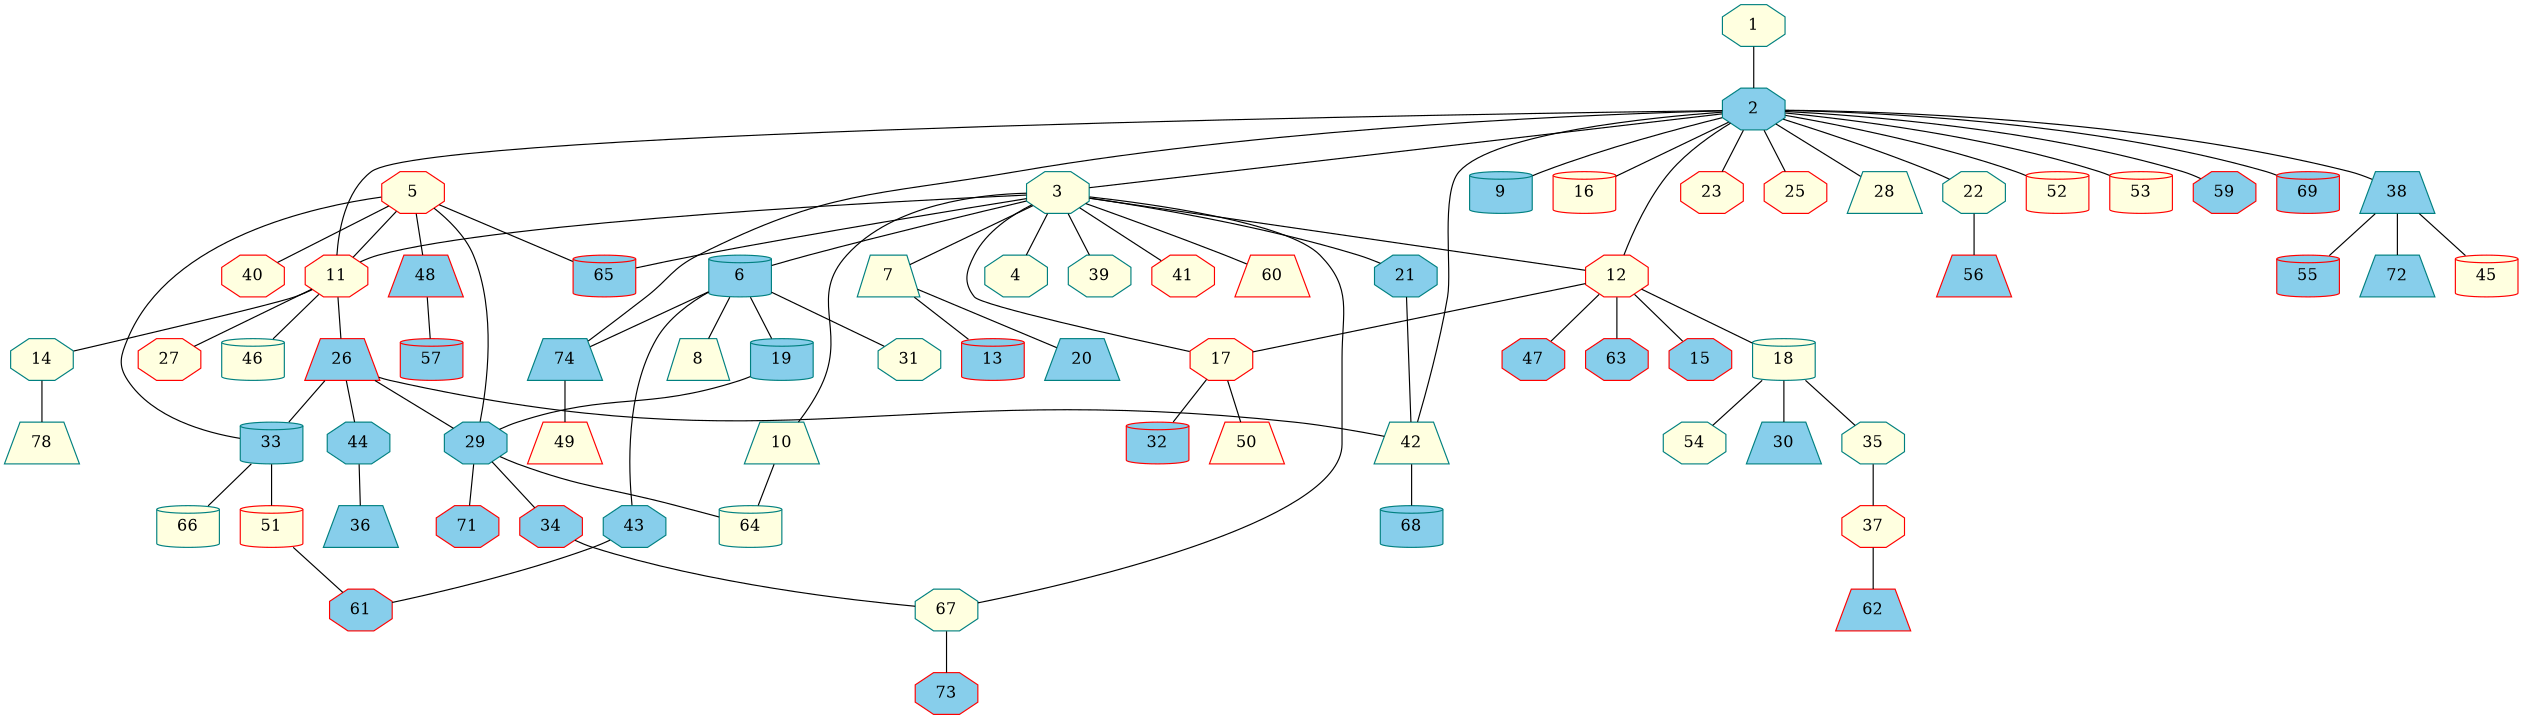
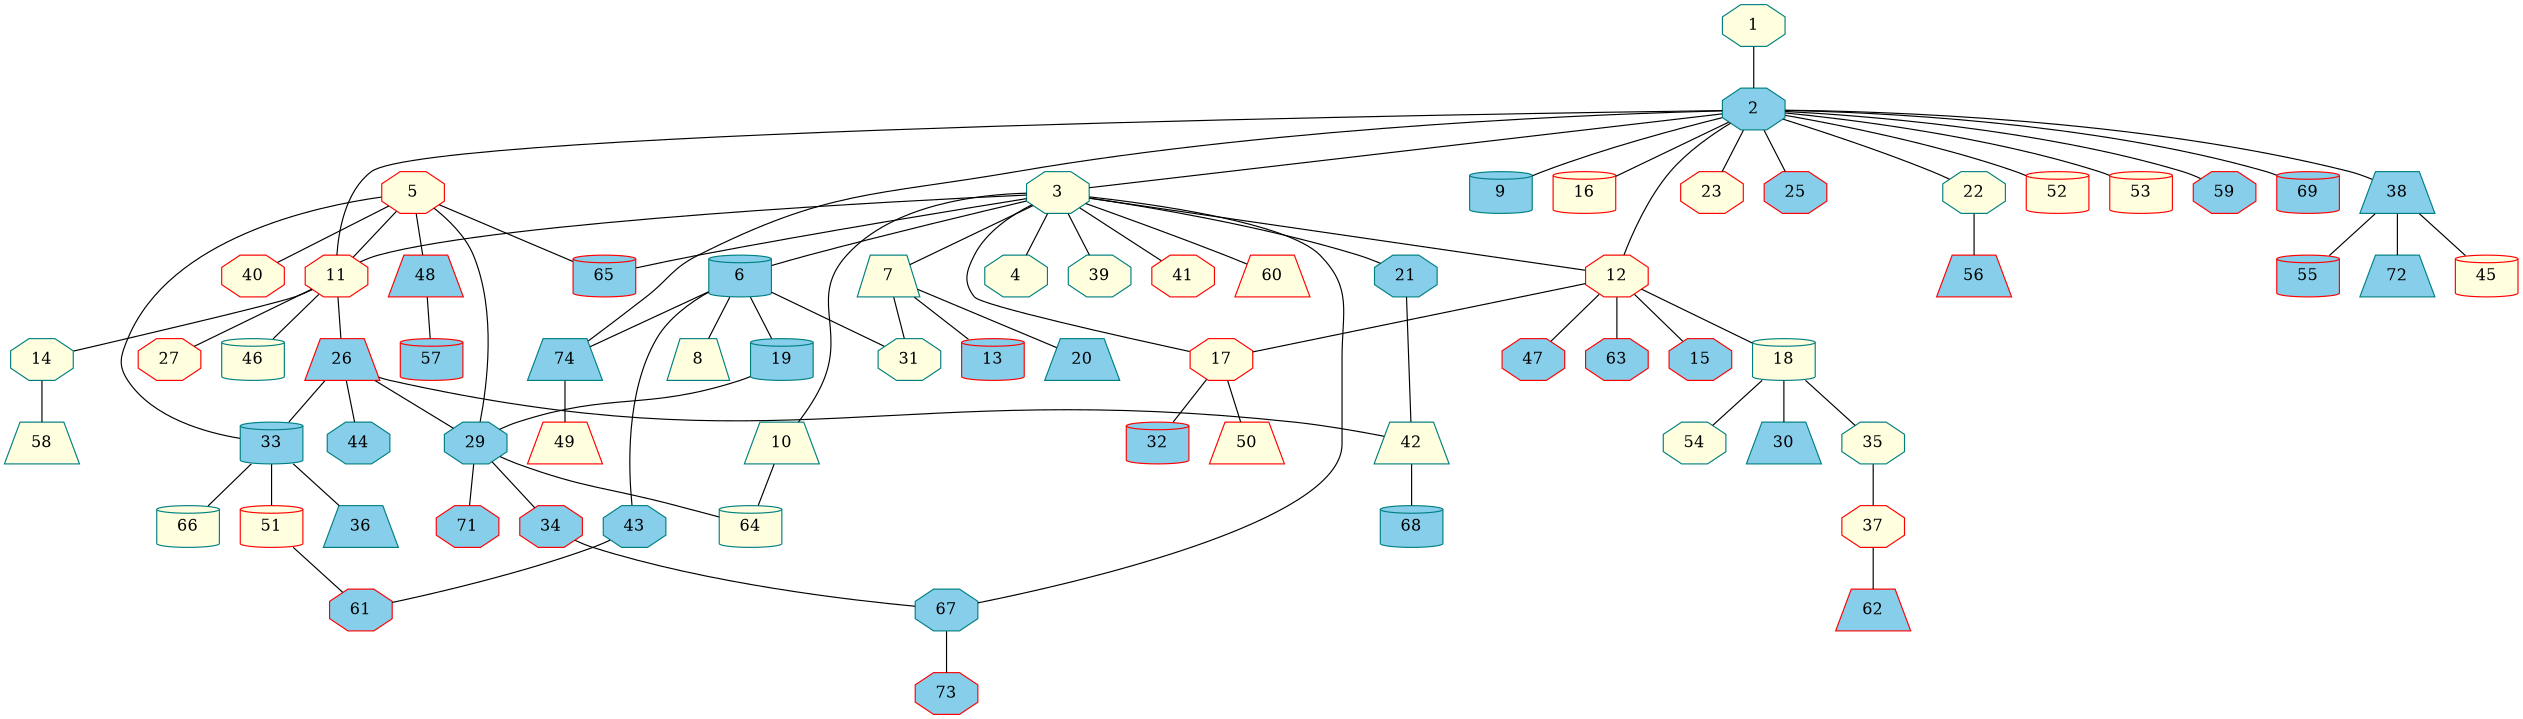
(1466, 167) -> none
(1795, 193) -> (1795, 193)
(1885, 193) -> none
none -> (899, 318)
(42, 443) -> (42, 443)
(360, 485) -> (316, 485)
(947, 610) -> (947, 610)
